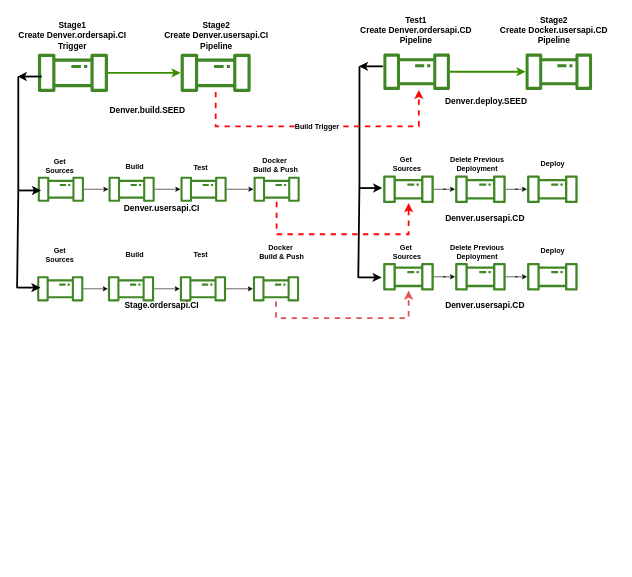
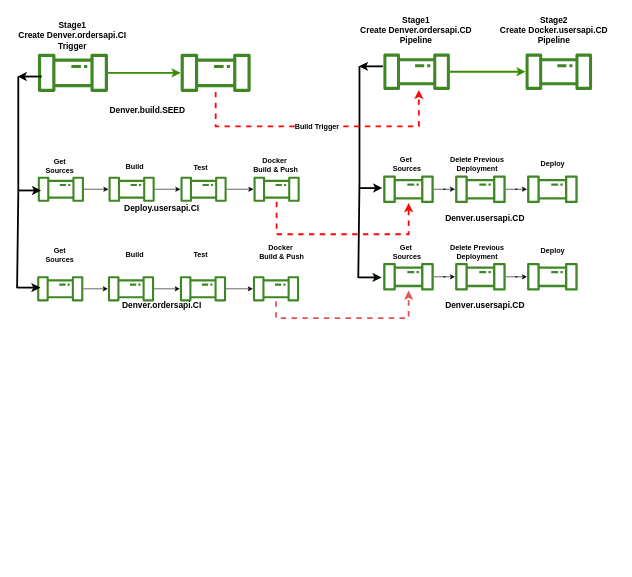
(416, 30) -> (416, 30)
(216, 36) -> none
(486, 101) -> none
(162, 209) -> (162, 209)
(162, 306) -> (162, 306)
